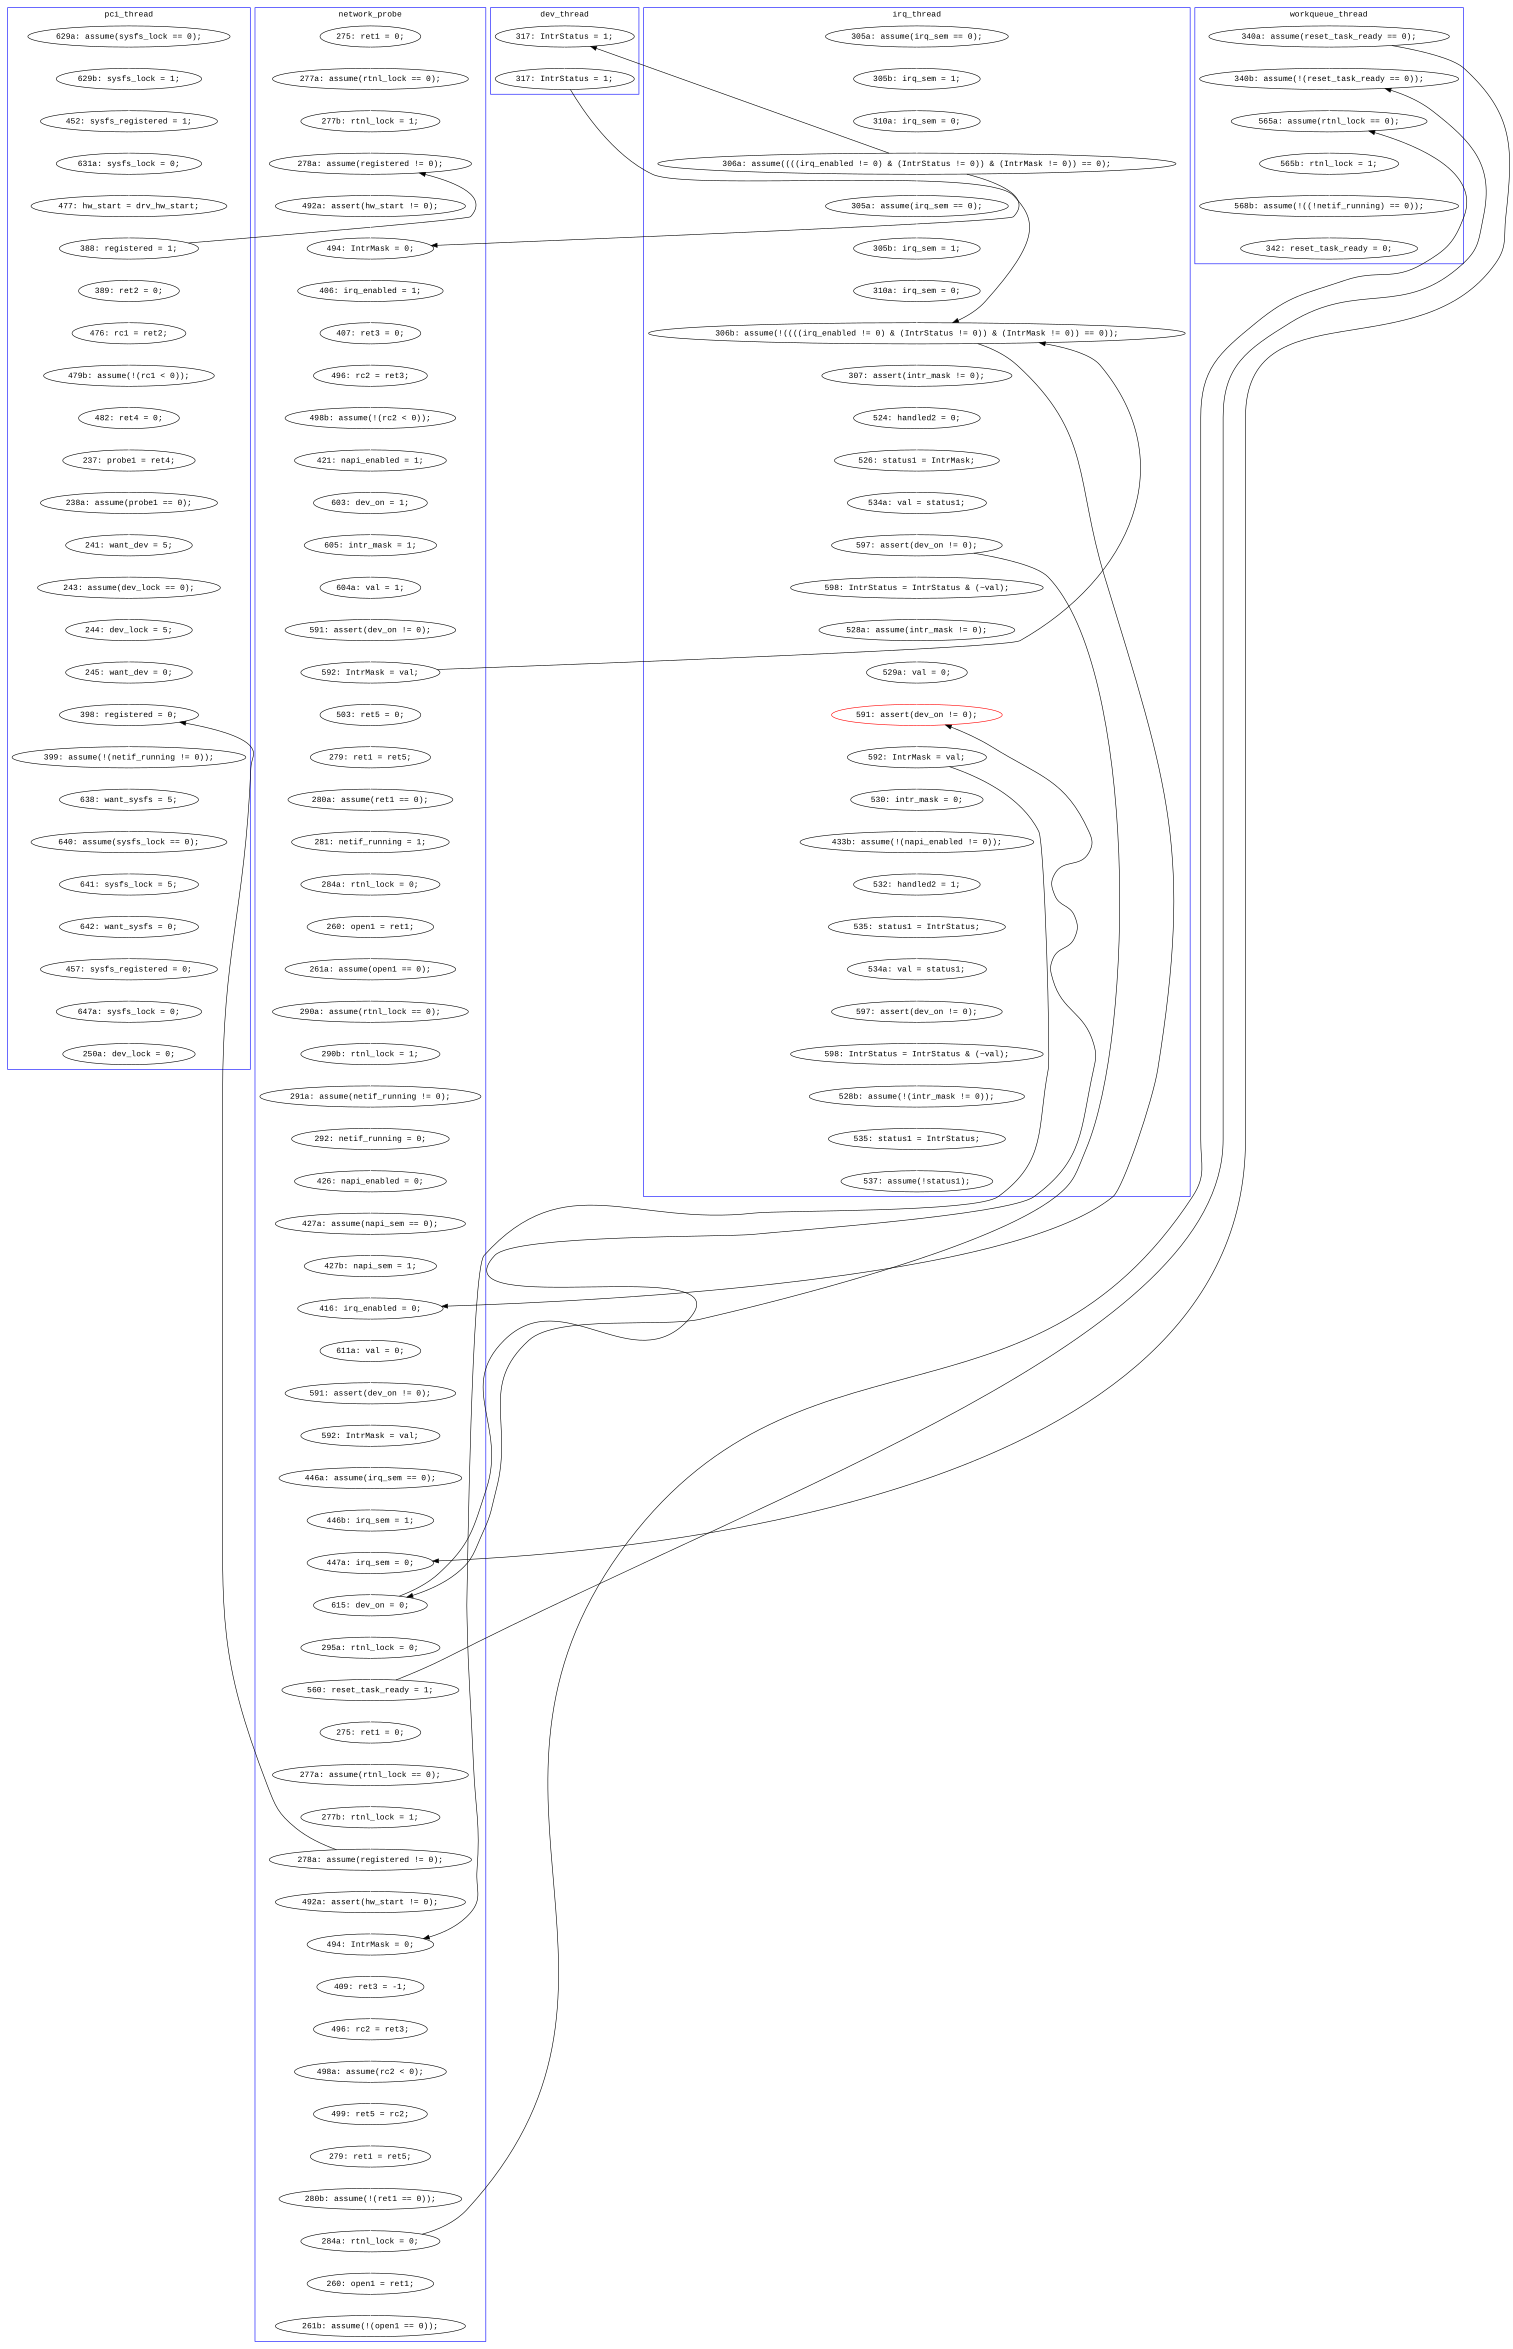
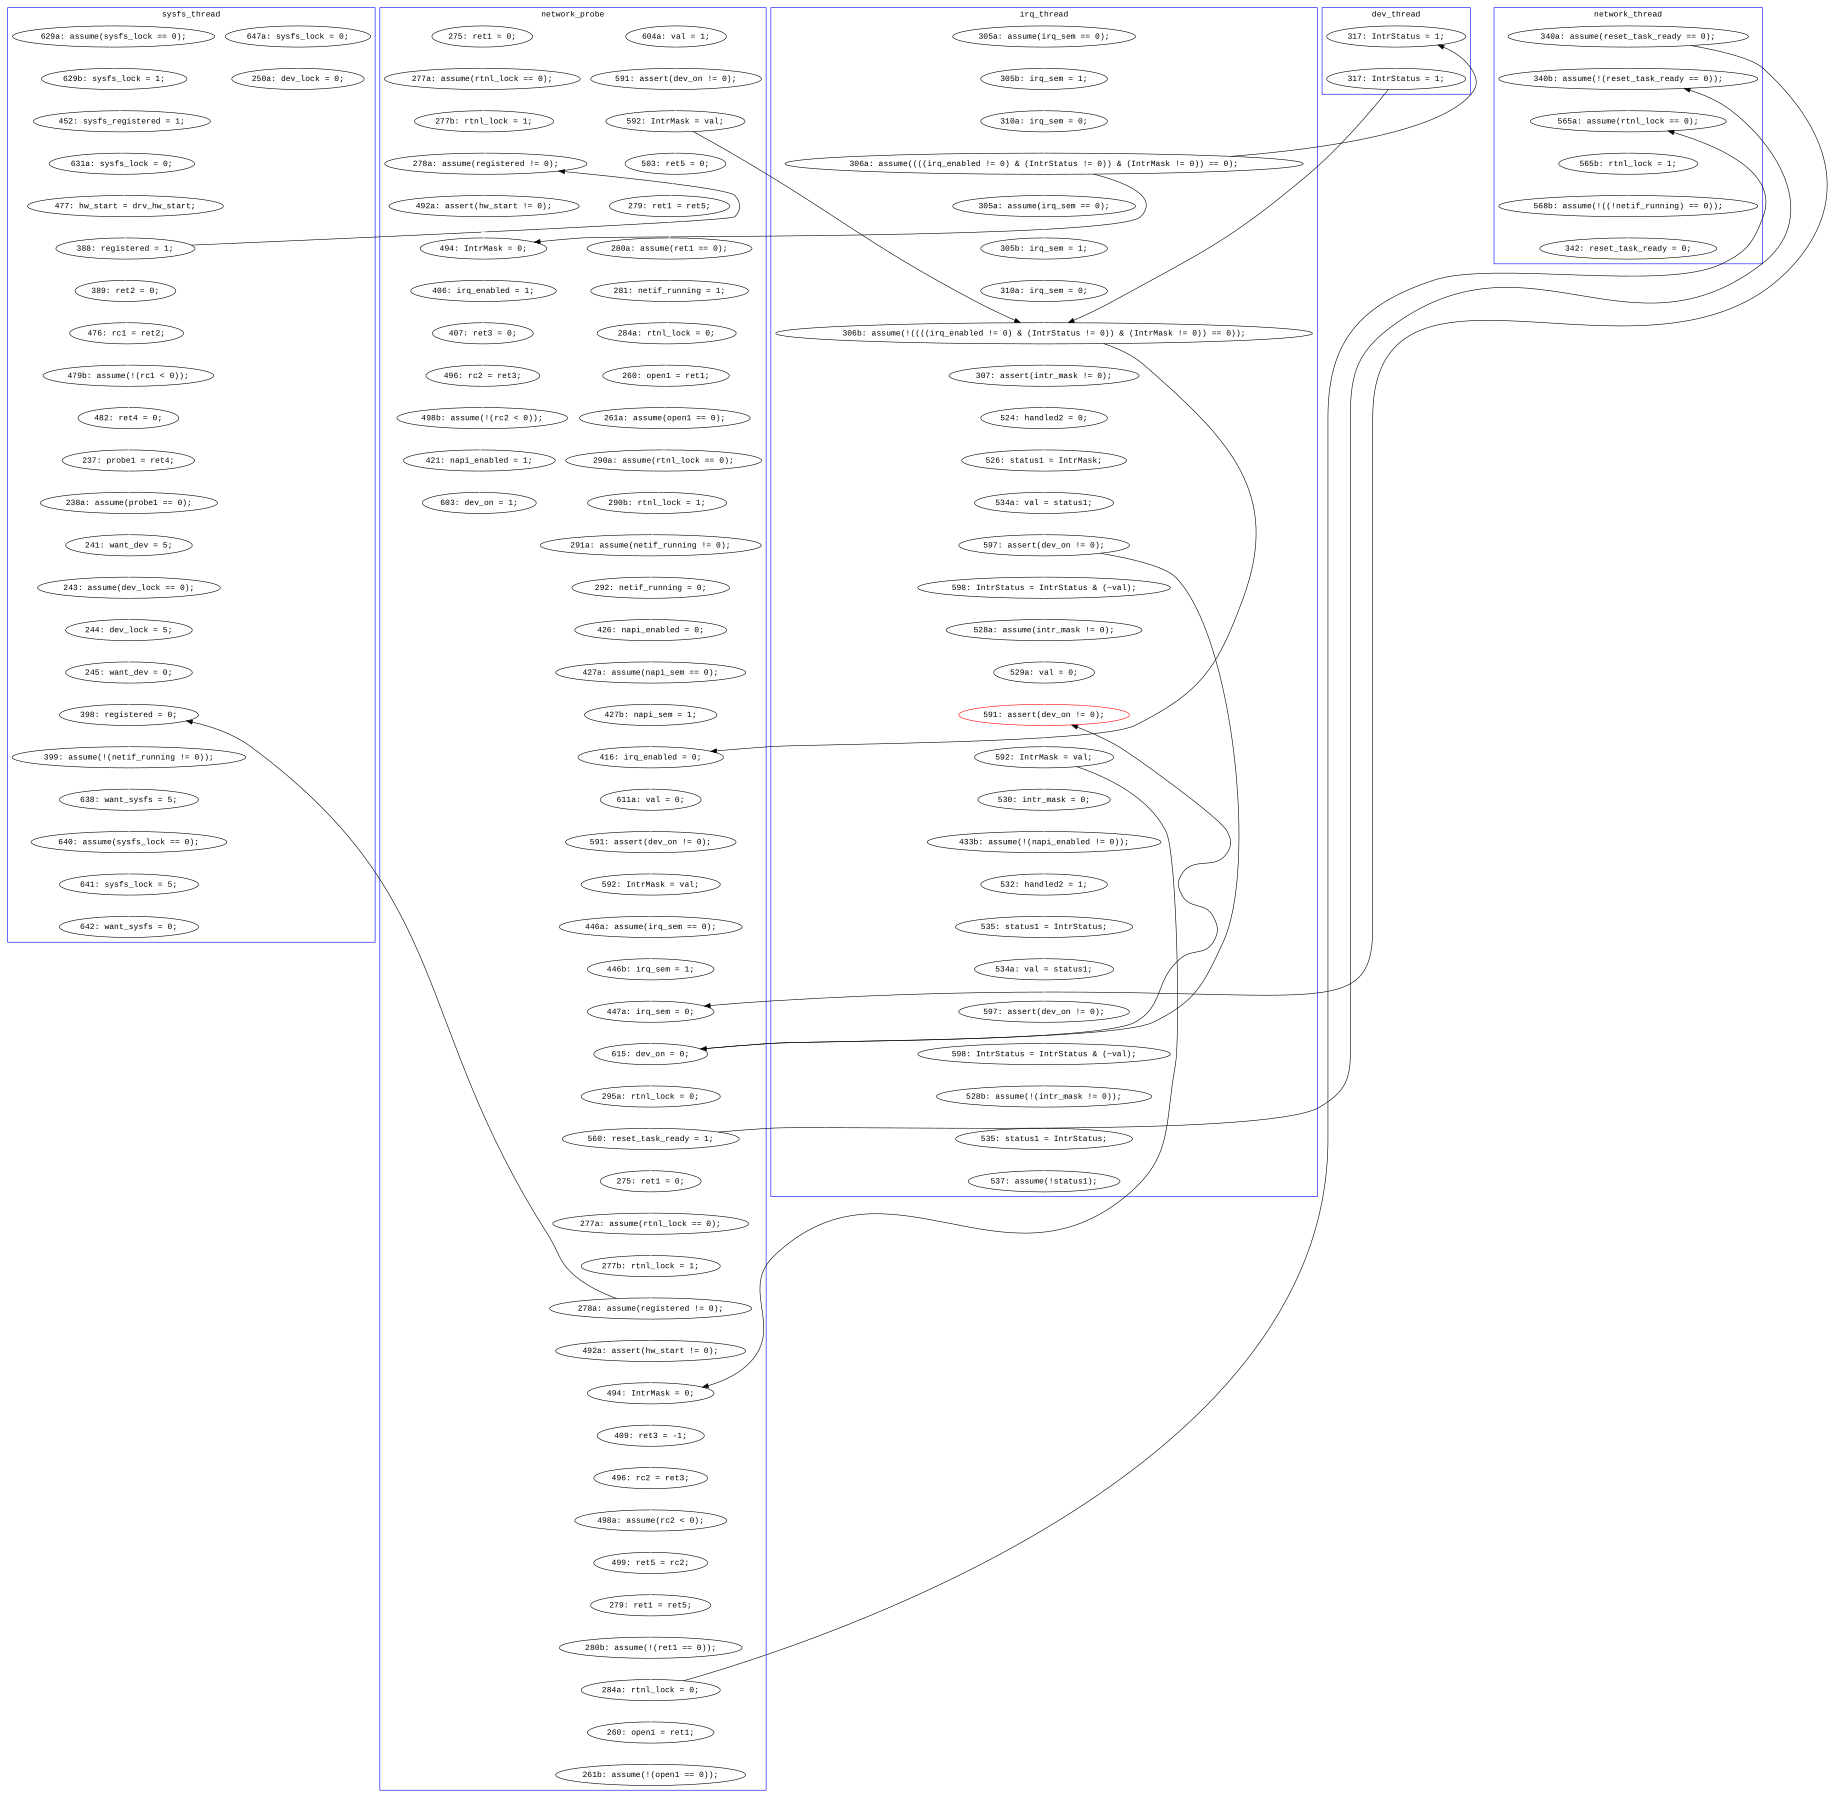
(129, 14) -> (191, 14)
(1329, 14) -> (1628, 14)
(370, 545) -> none
(129, 969) -> none
